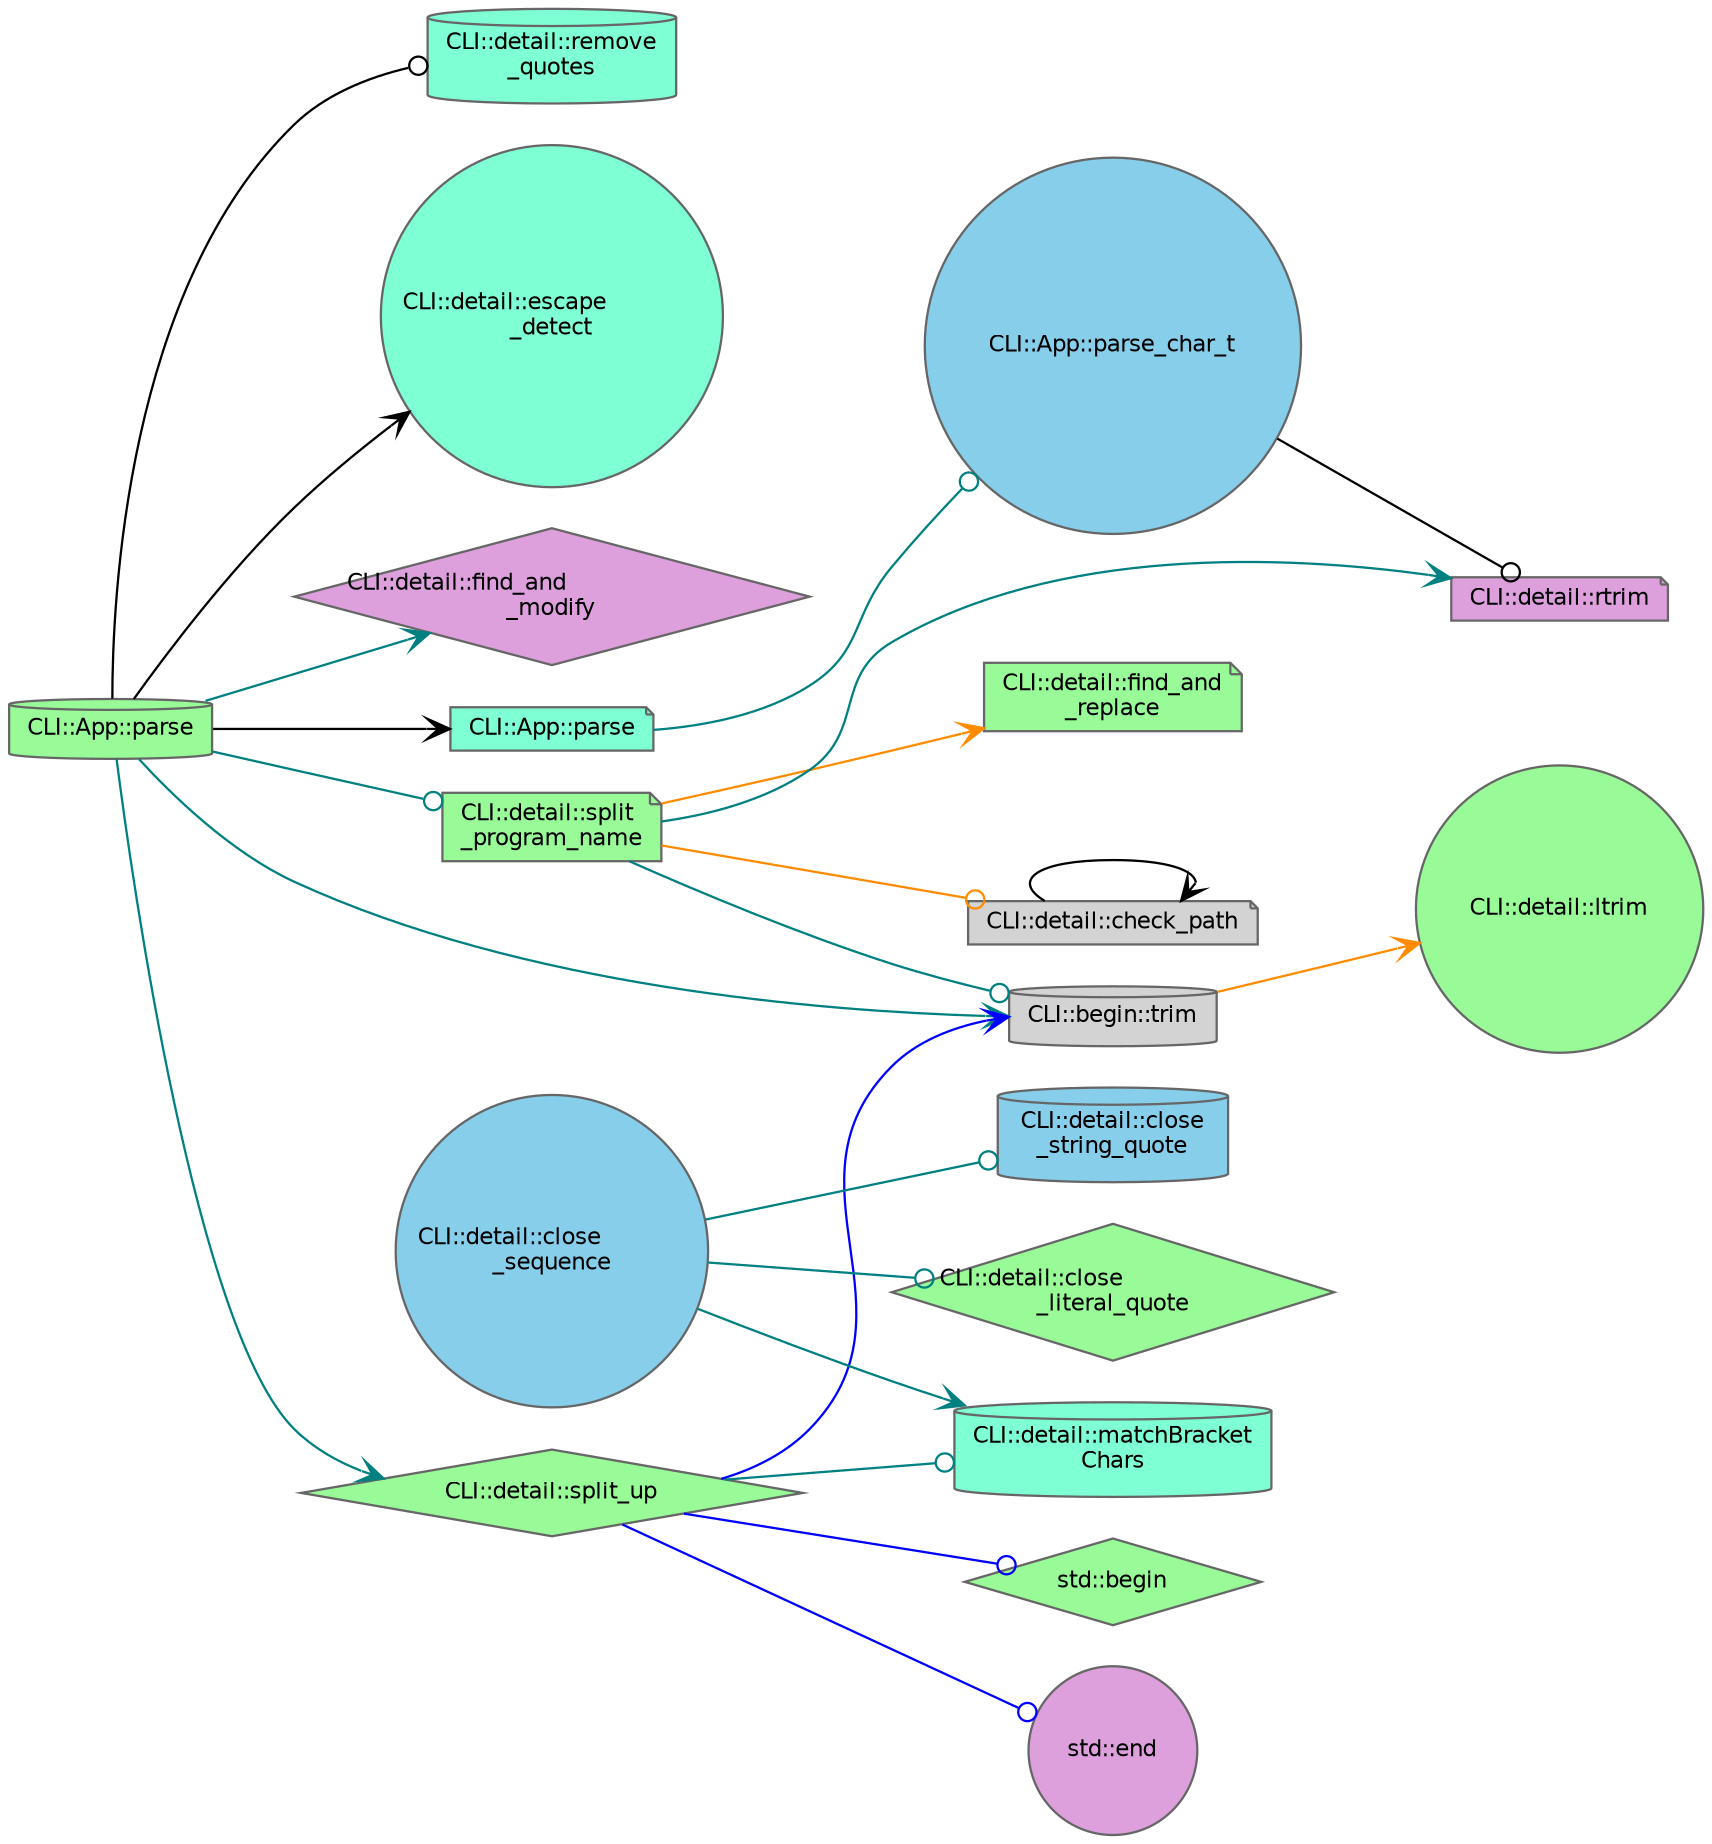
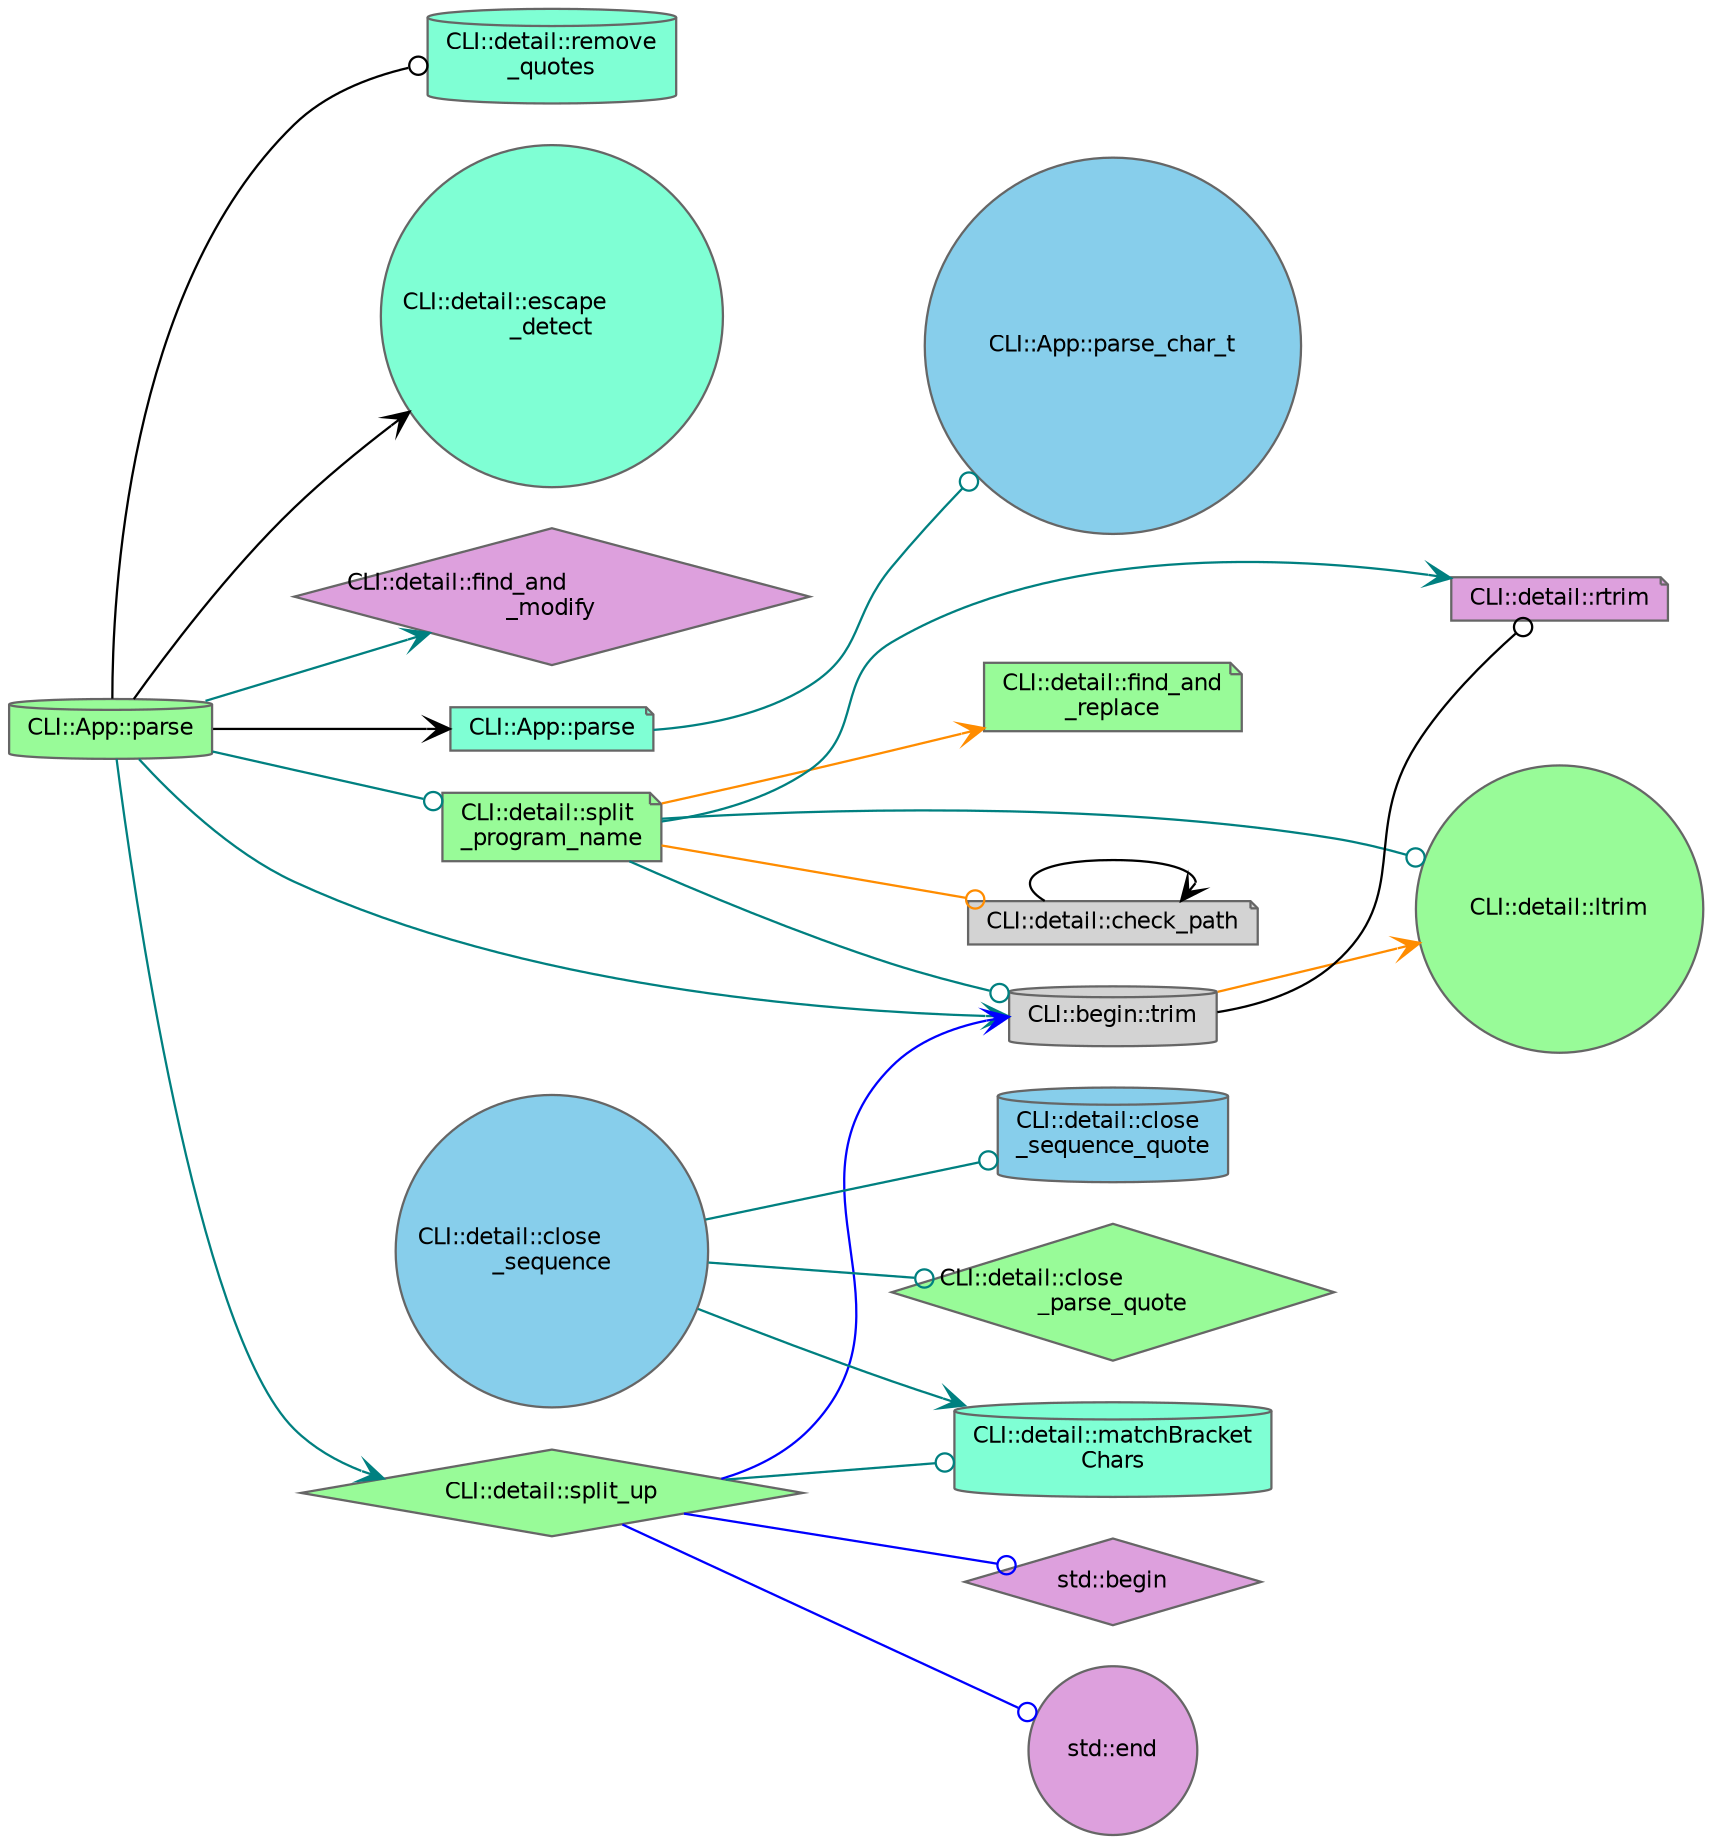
(1390, 503) -> (1386, 835)
none -> (1035, 812)
(1113, 1135) -> (1113, 1135)
(1113, 1292) -> (1113, 1292)
(1113, 1582) -> (1113, 1582)
